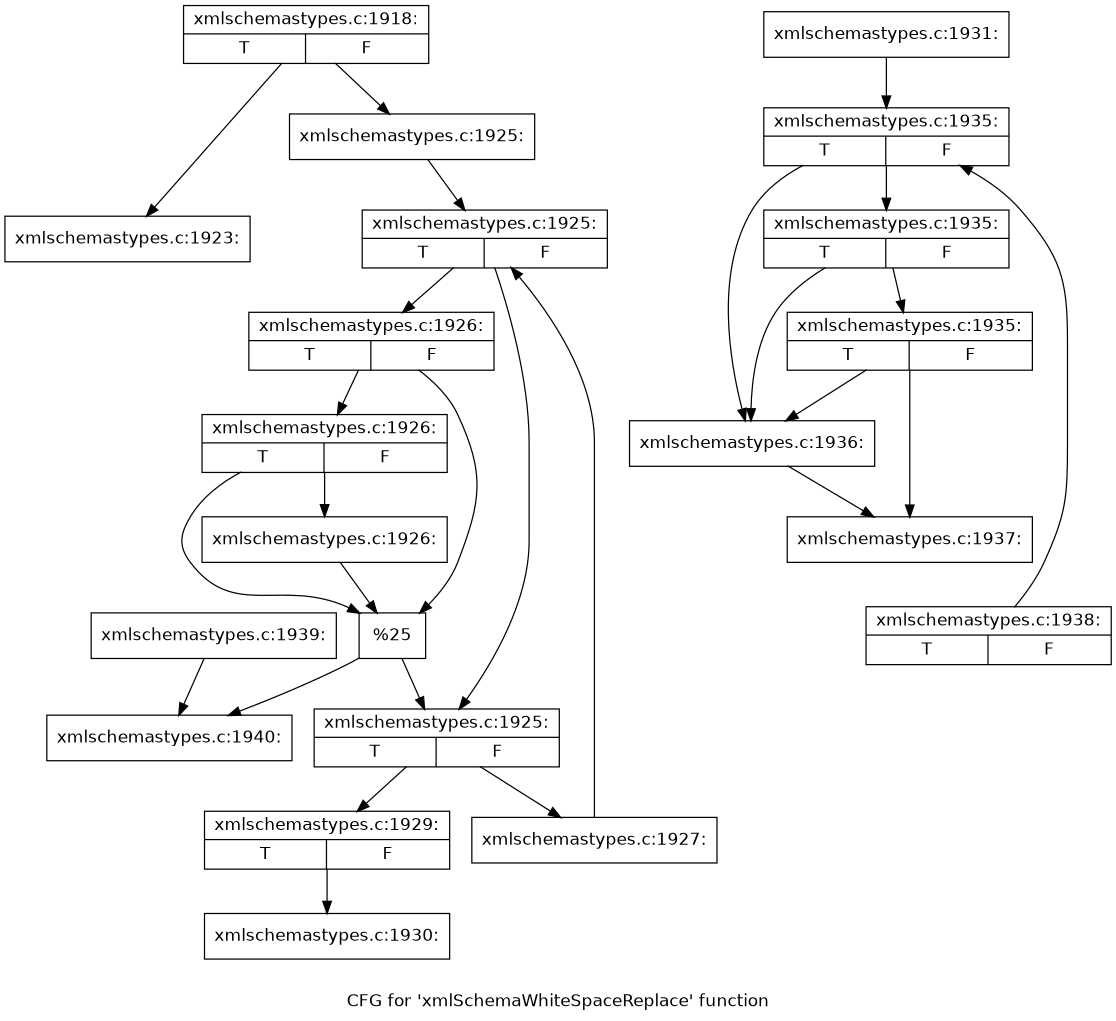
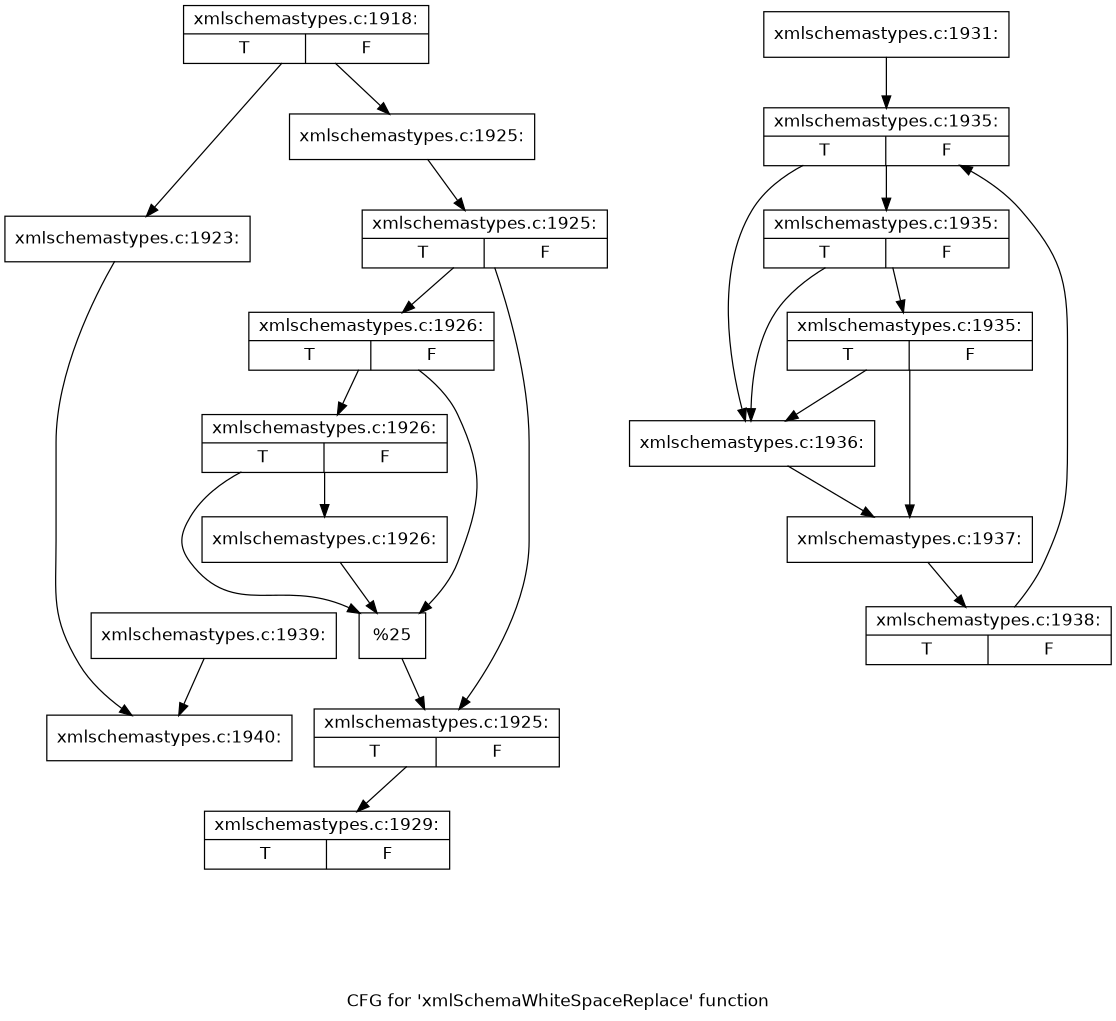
none -> (943, 580)
(300, 686) -> (56, 490)
(594, 840) -> none
(327, 936) -> none
